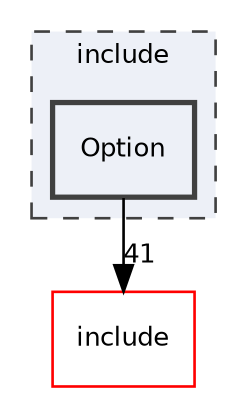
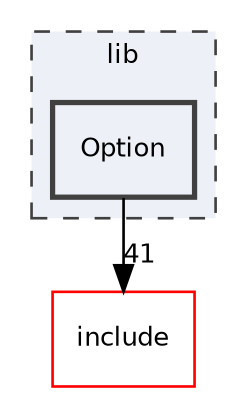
(124, 57) -> (124, 57)
